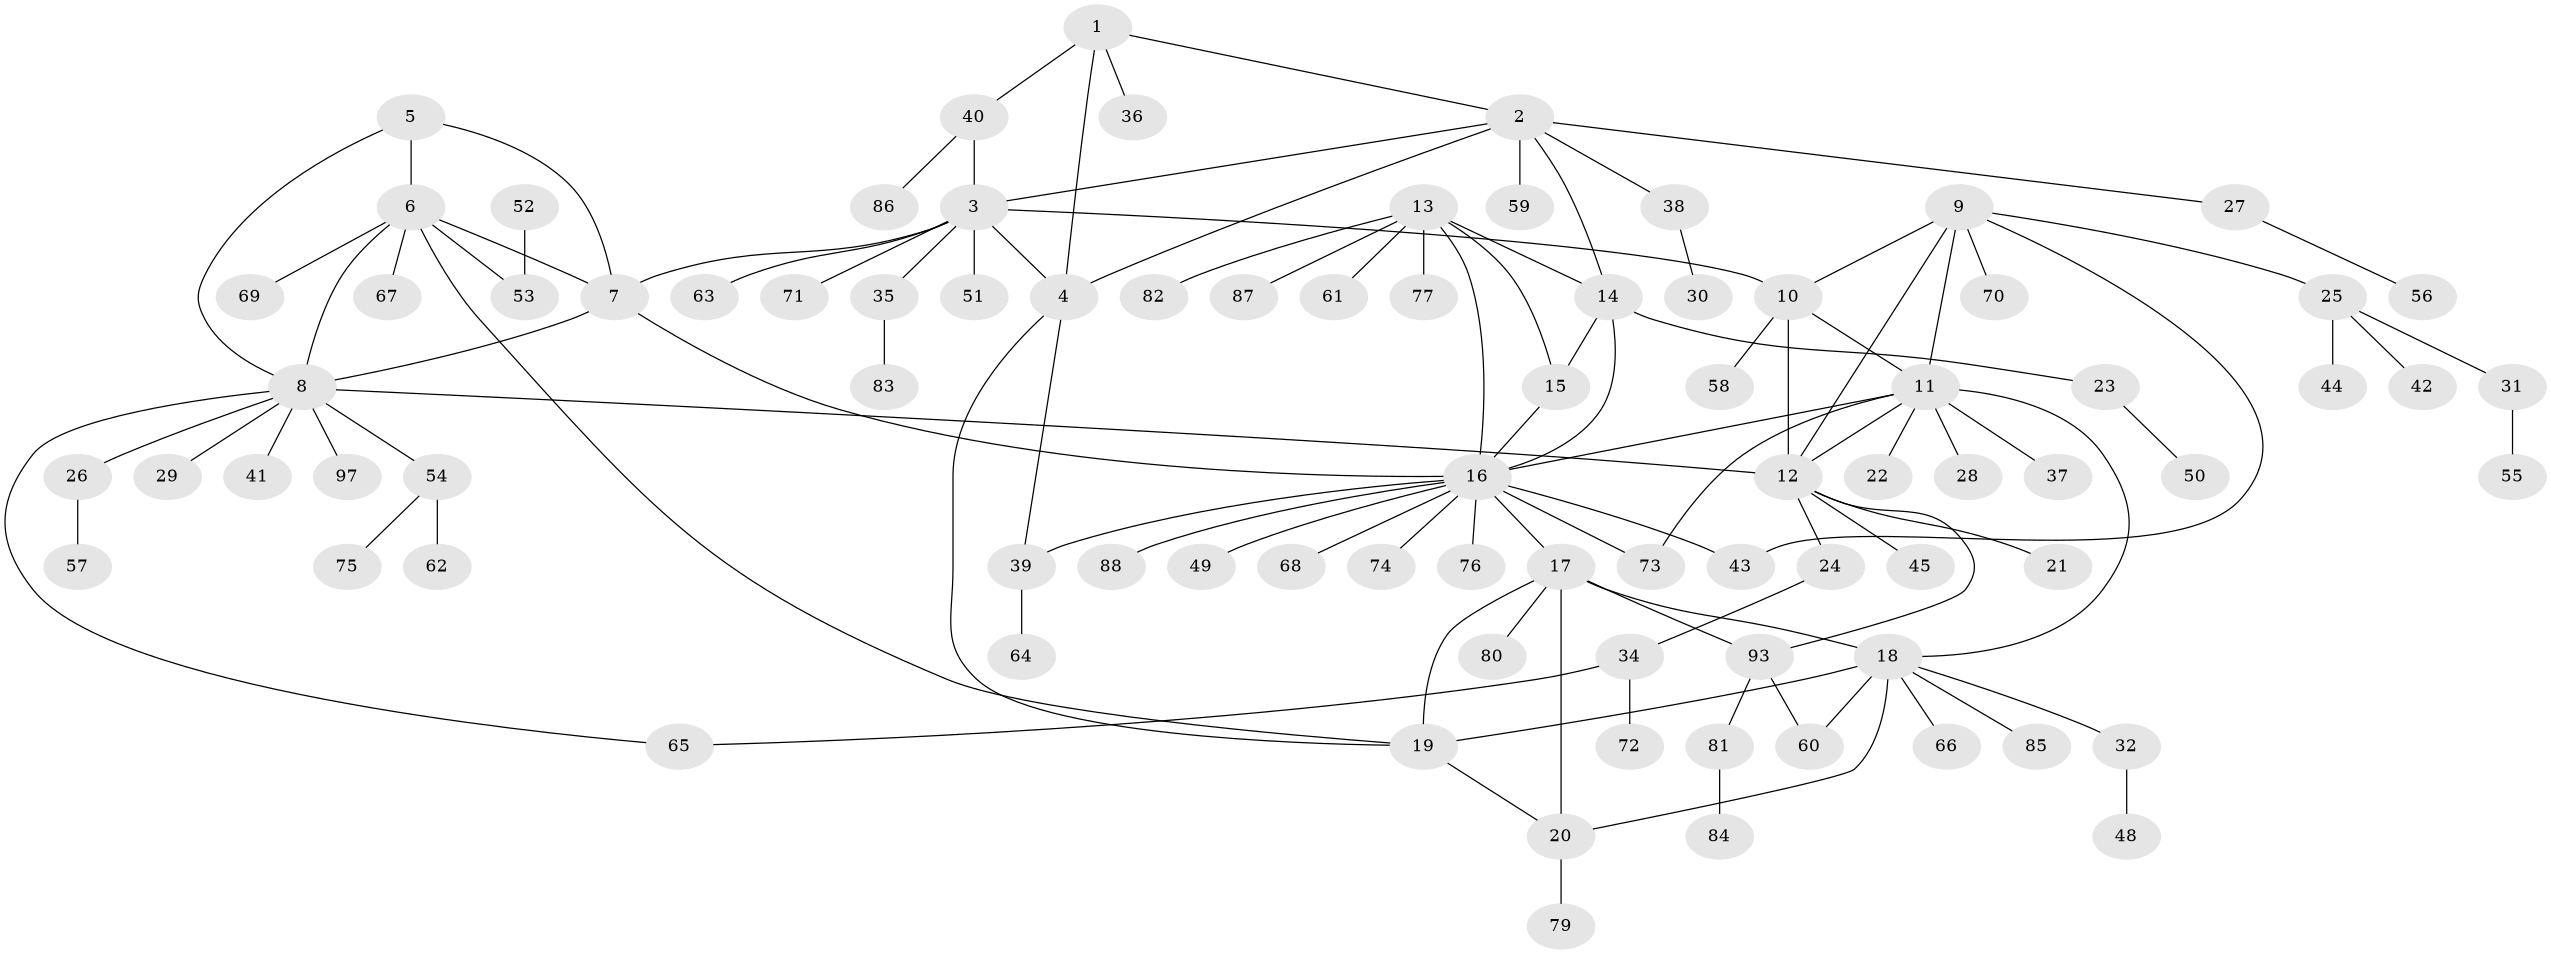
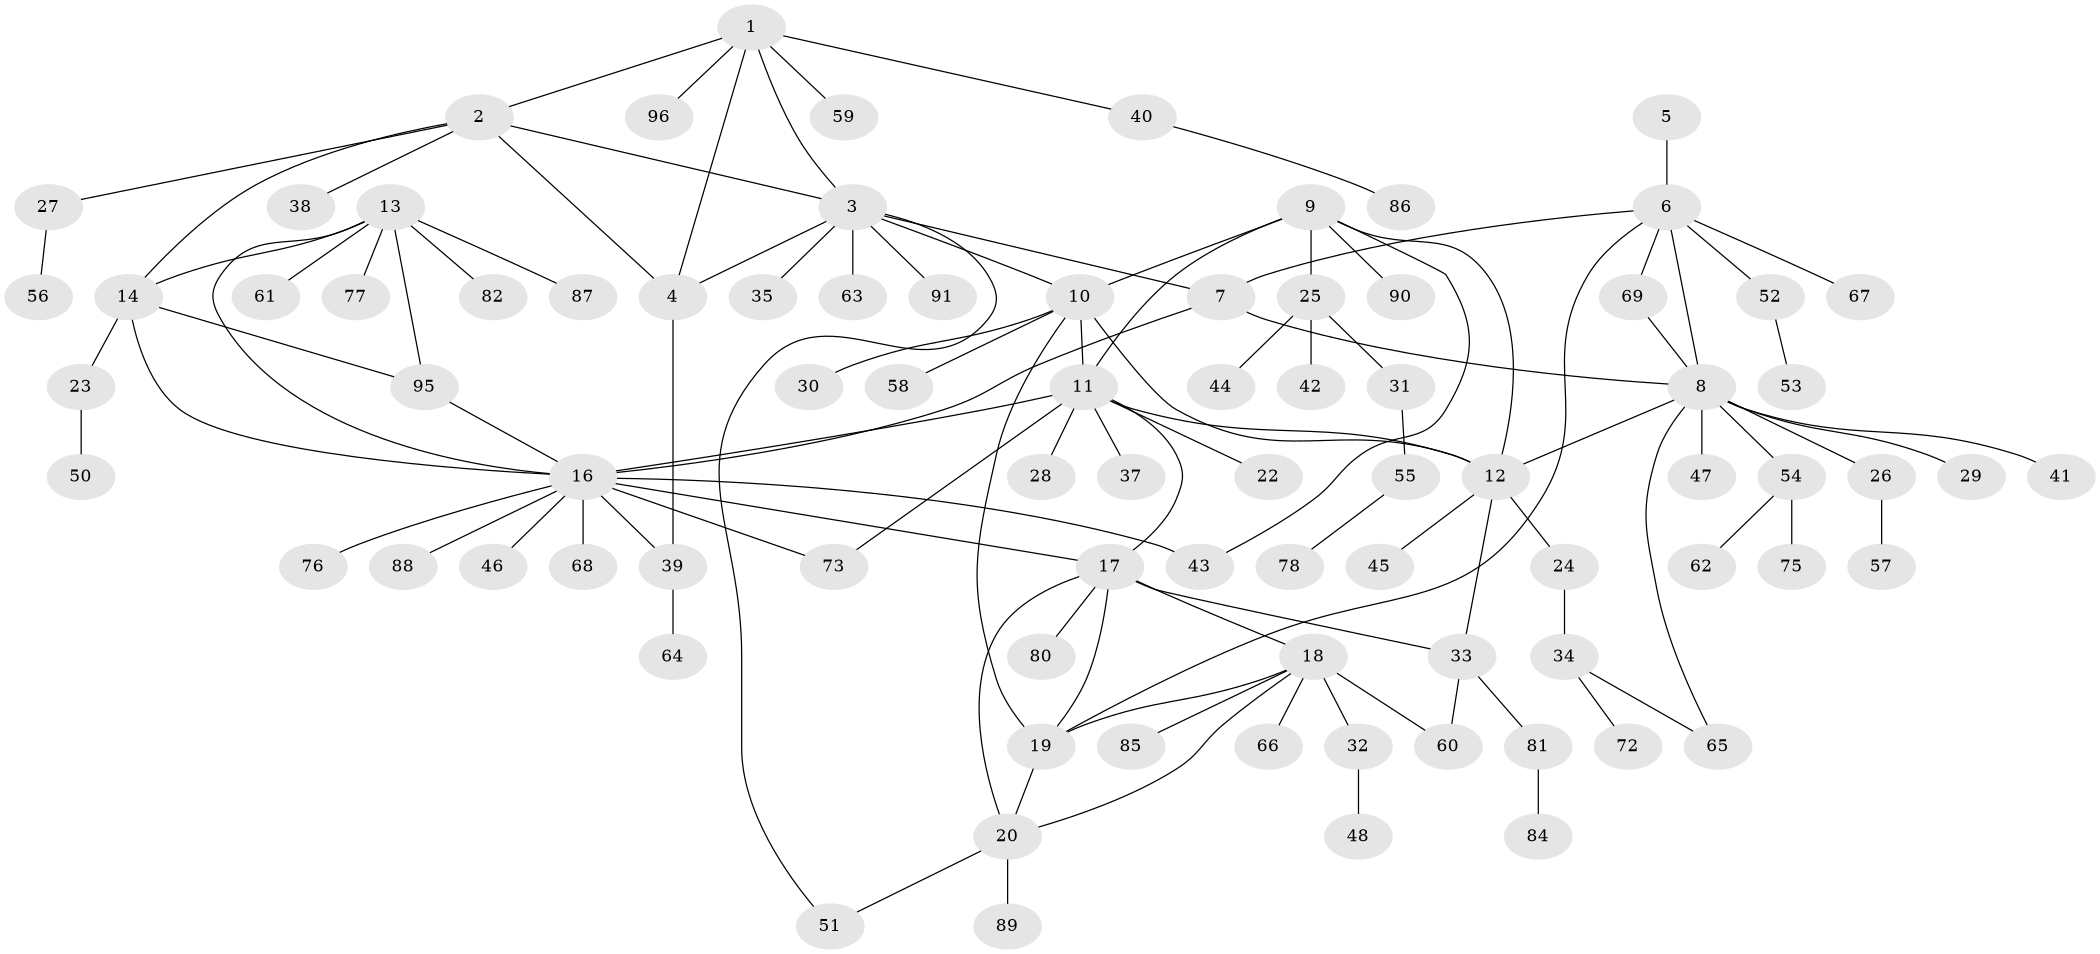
(1133, 117) -> (659, 117)
(974, 162) -> (790, 123)
(1520, 162) -> (798, 72)
(554, 171) -> none
(232, 235) -> (1668, 342)
(468, 252) -> (1719, 252)
(1687, 252) -> (988, 331)
(794, 297) -> (943, 297)
(1994, 297) -> (1401, 297)
(884, 387) -> none
(1556, 387) -> (425, 387)
(347, 477) -> (1702, 477)
(2129, 528) -> (1181, 468)
(1201, 567) -> (493, 567)
none -> (1290, 567)
(1381, 567) -> none
(2058, 567) -> none
(1760, 657) -> (1462, 657)
(971, 672) -> (983, 518)
none -> (919, 881)
(1561, 926) -> (1008, 926)
